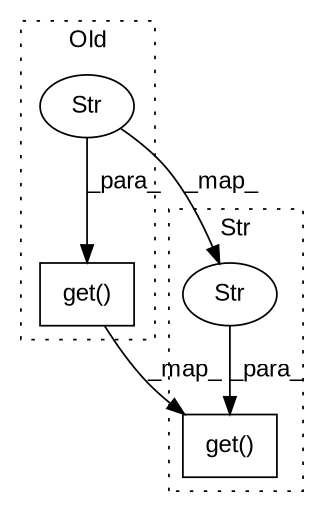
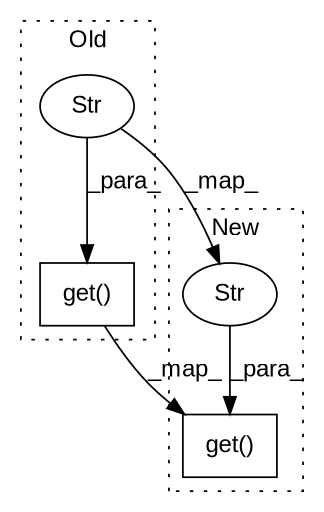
(236, 229) -> (236, 229)
